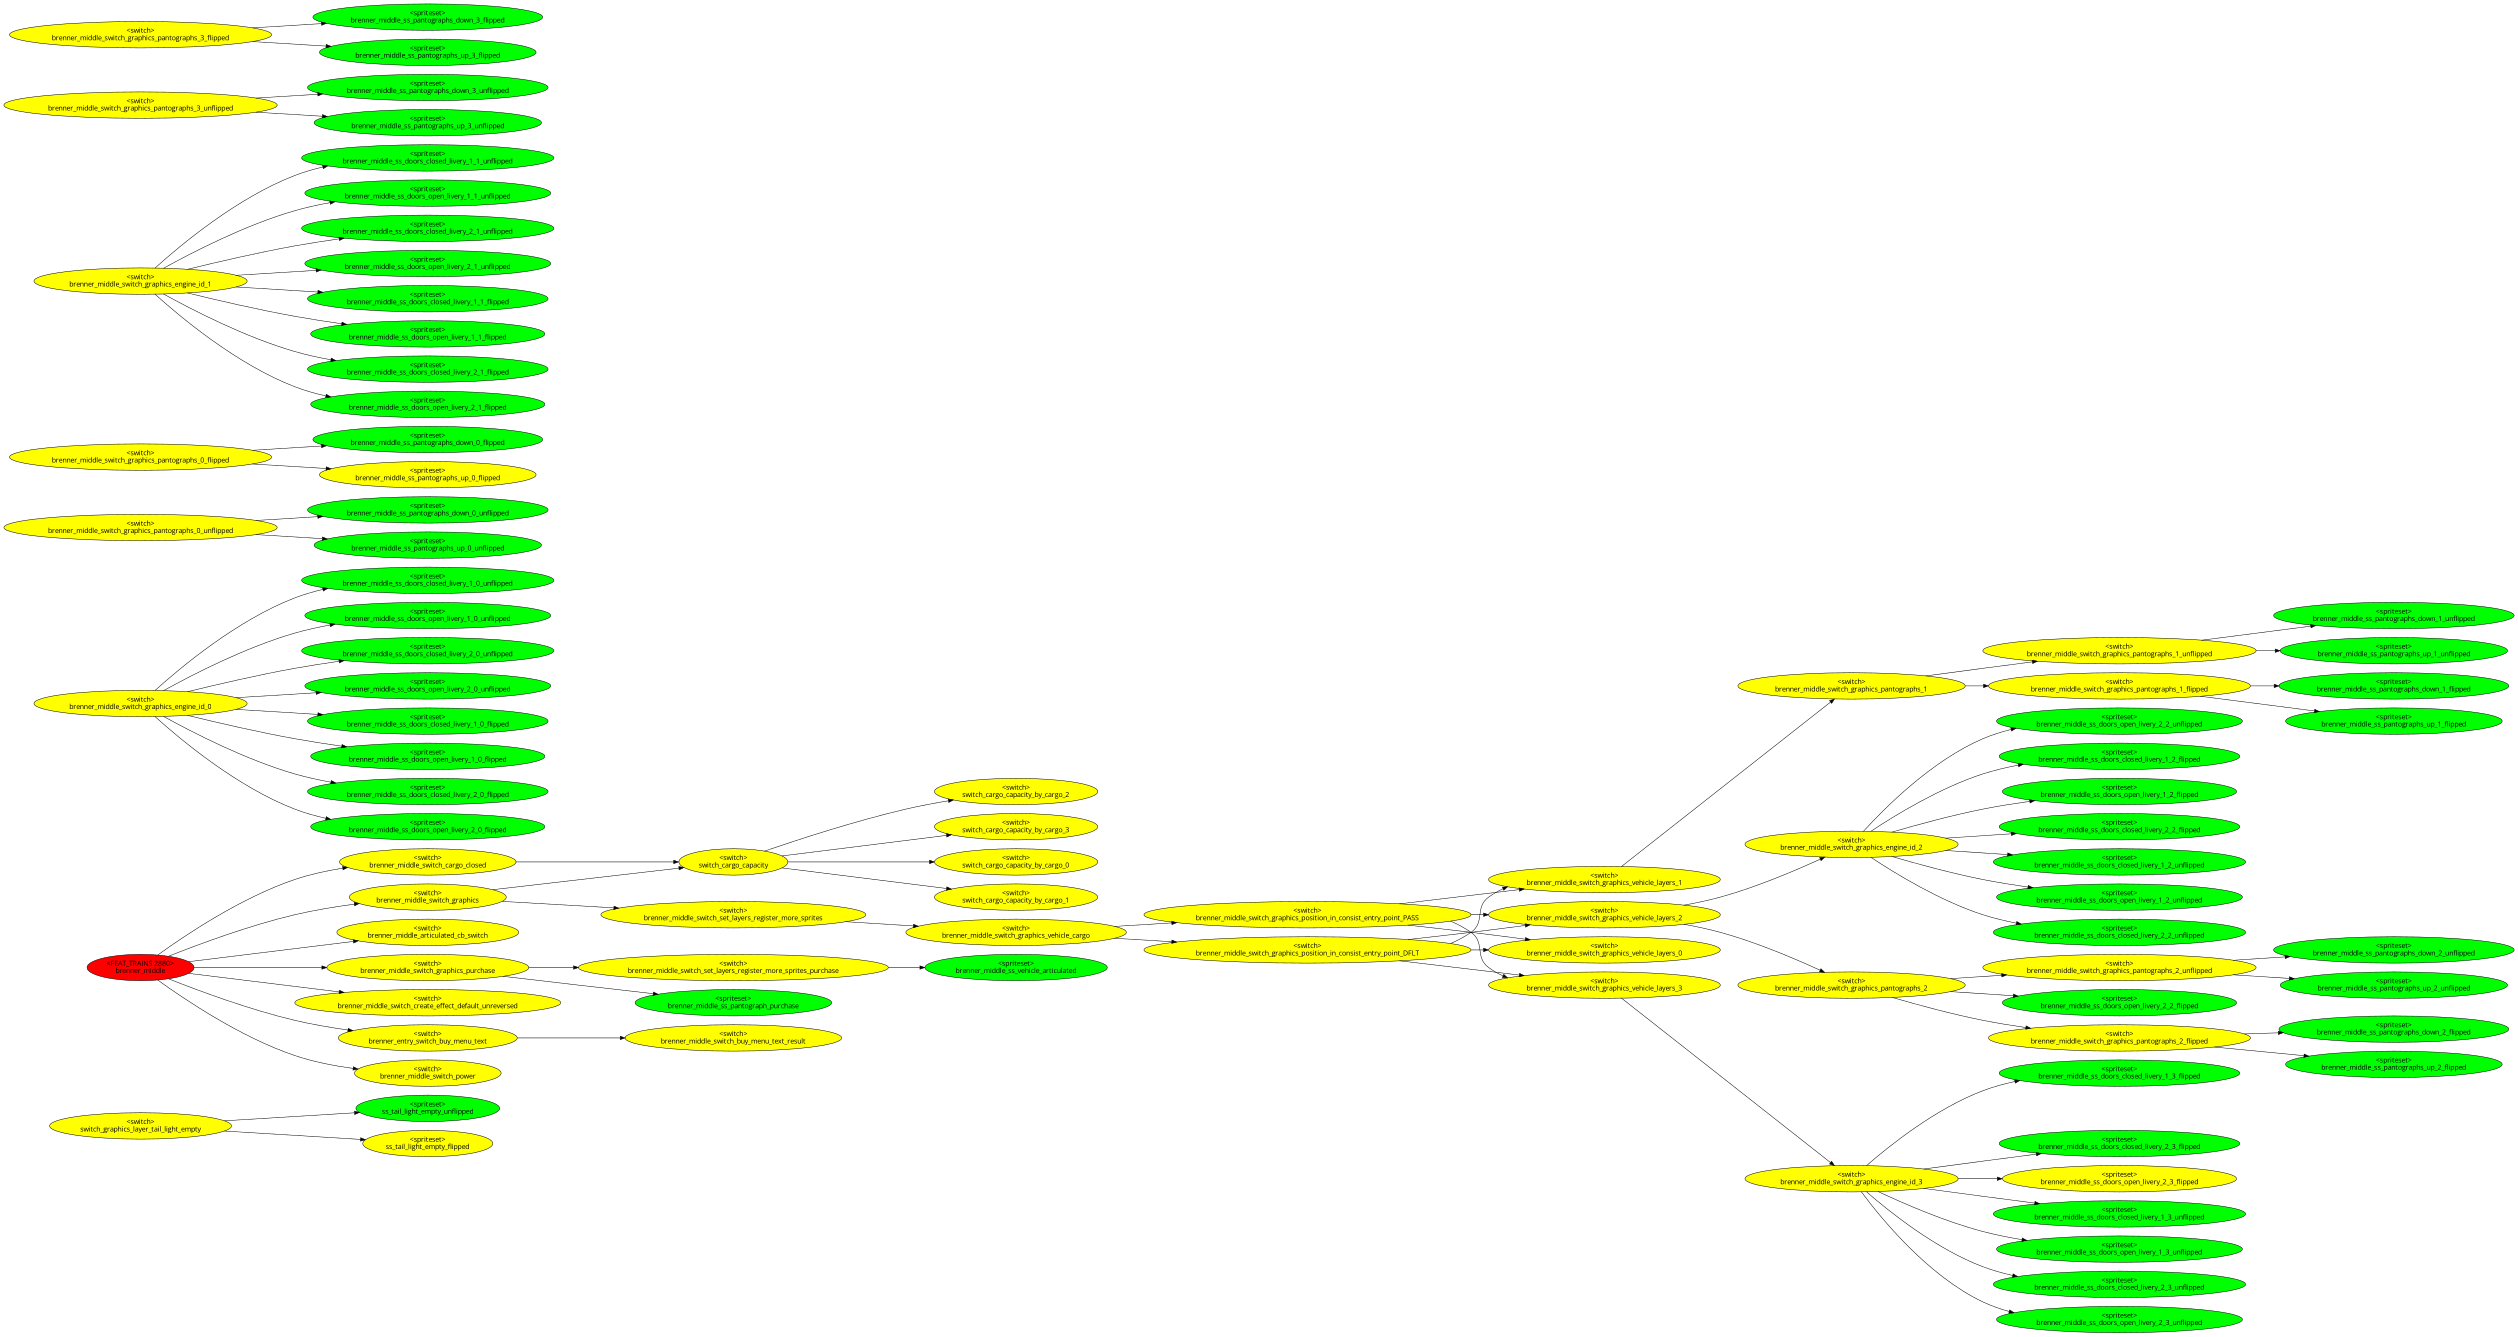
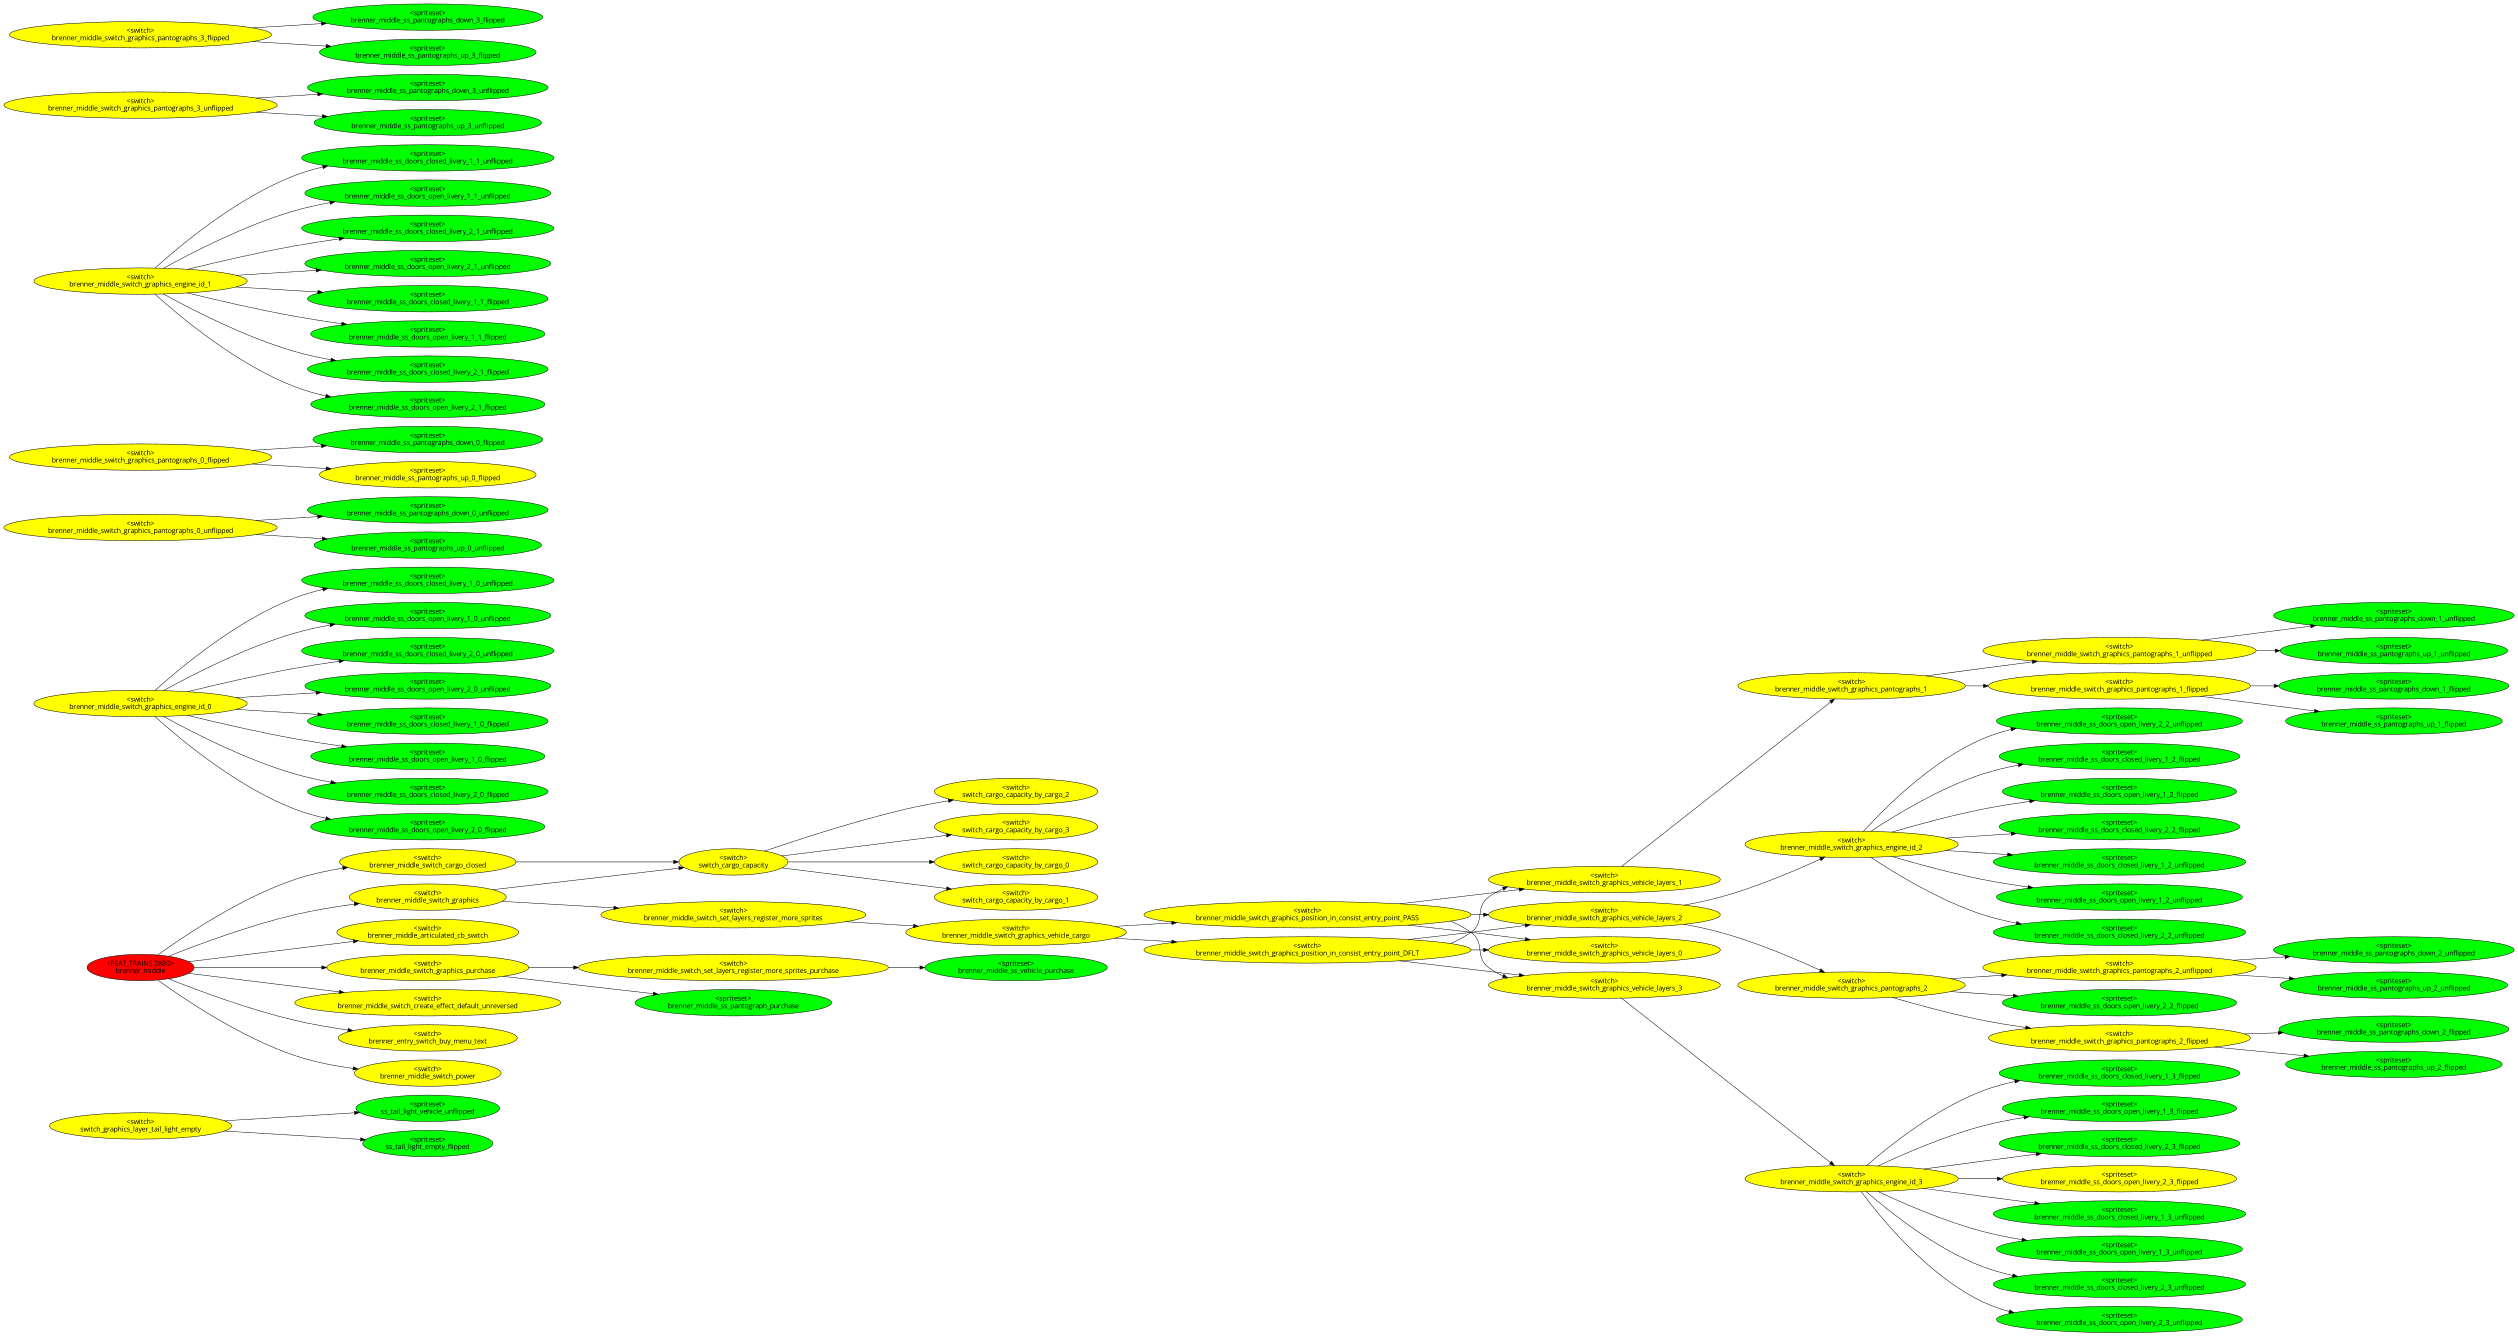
(1016, 968) -> (1016, 968)
(733, 1038) -> none
(428, 1108) -> (428, 1108)
none -> (2119, 1108)
(428, 1144) -> (428, 1144)
